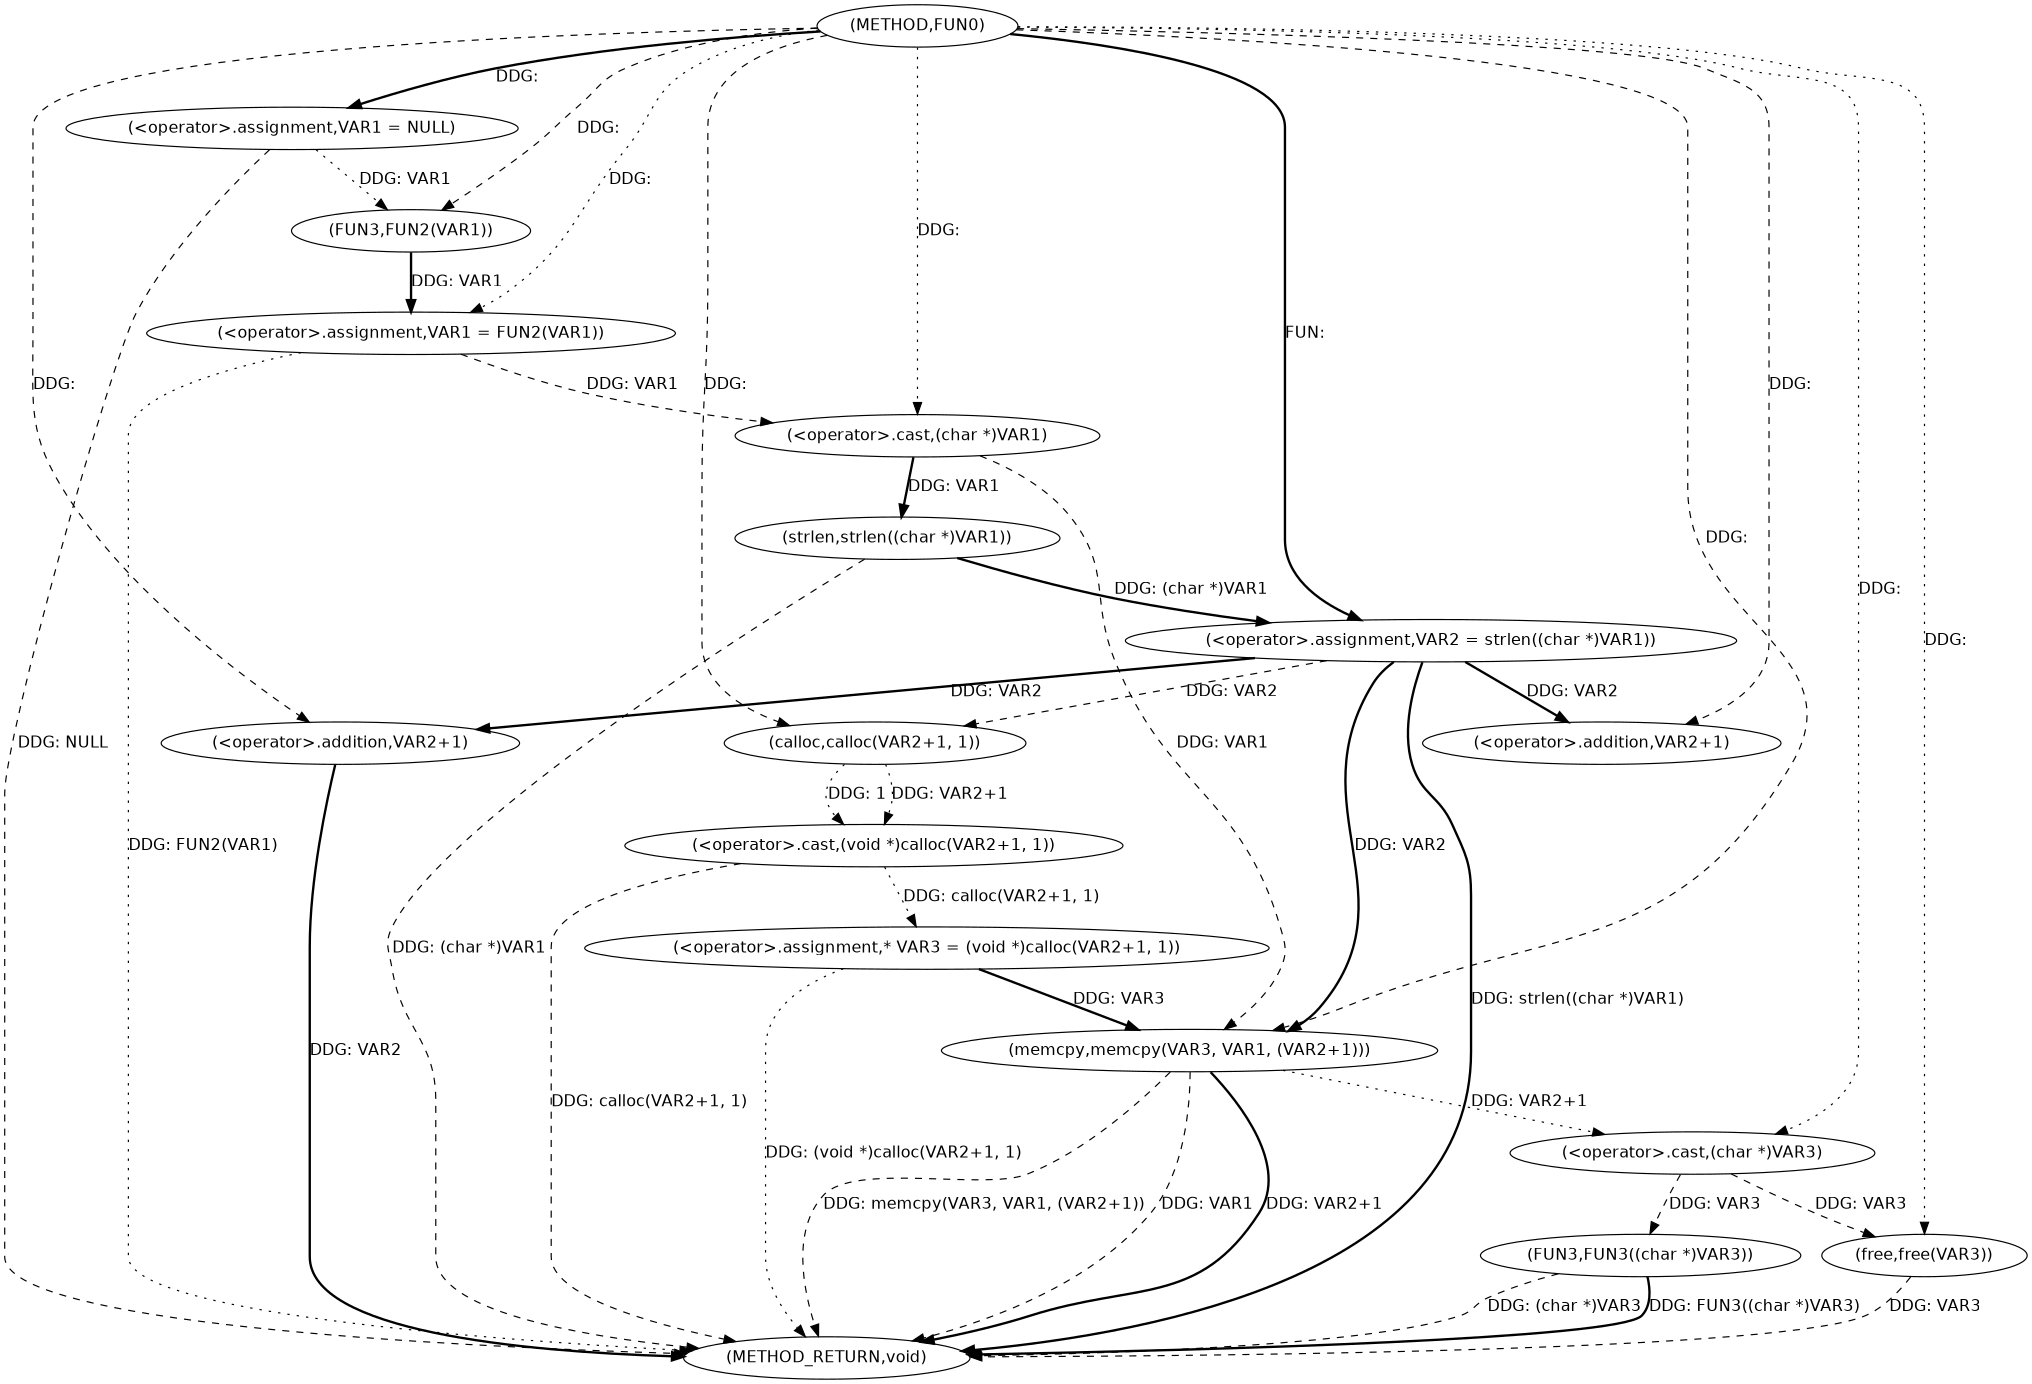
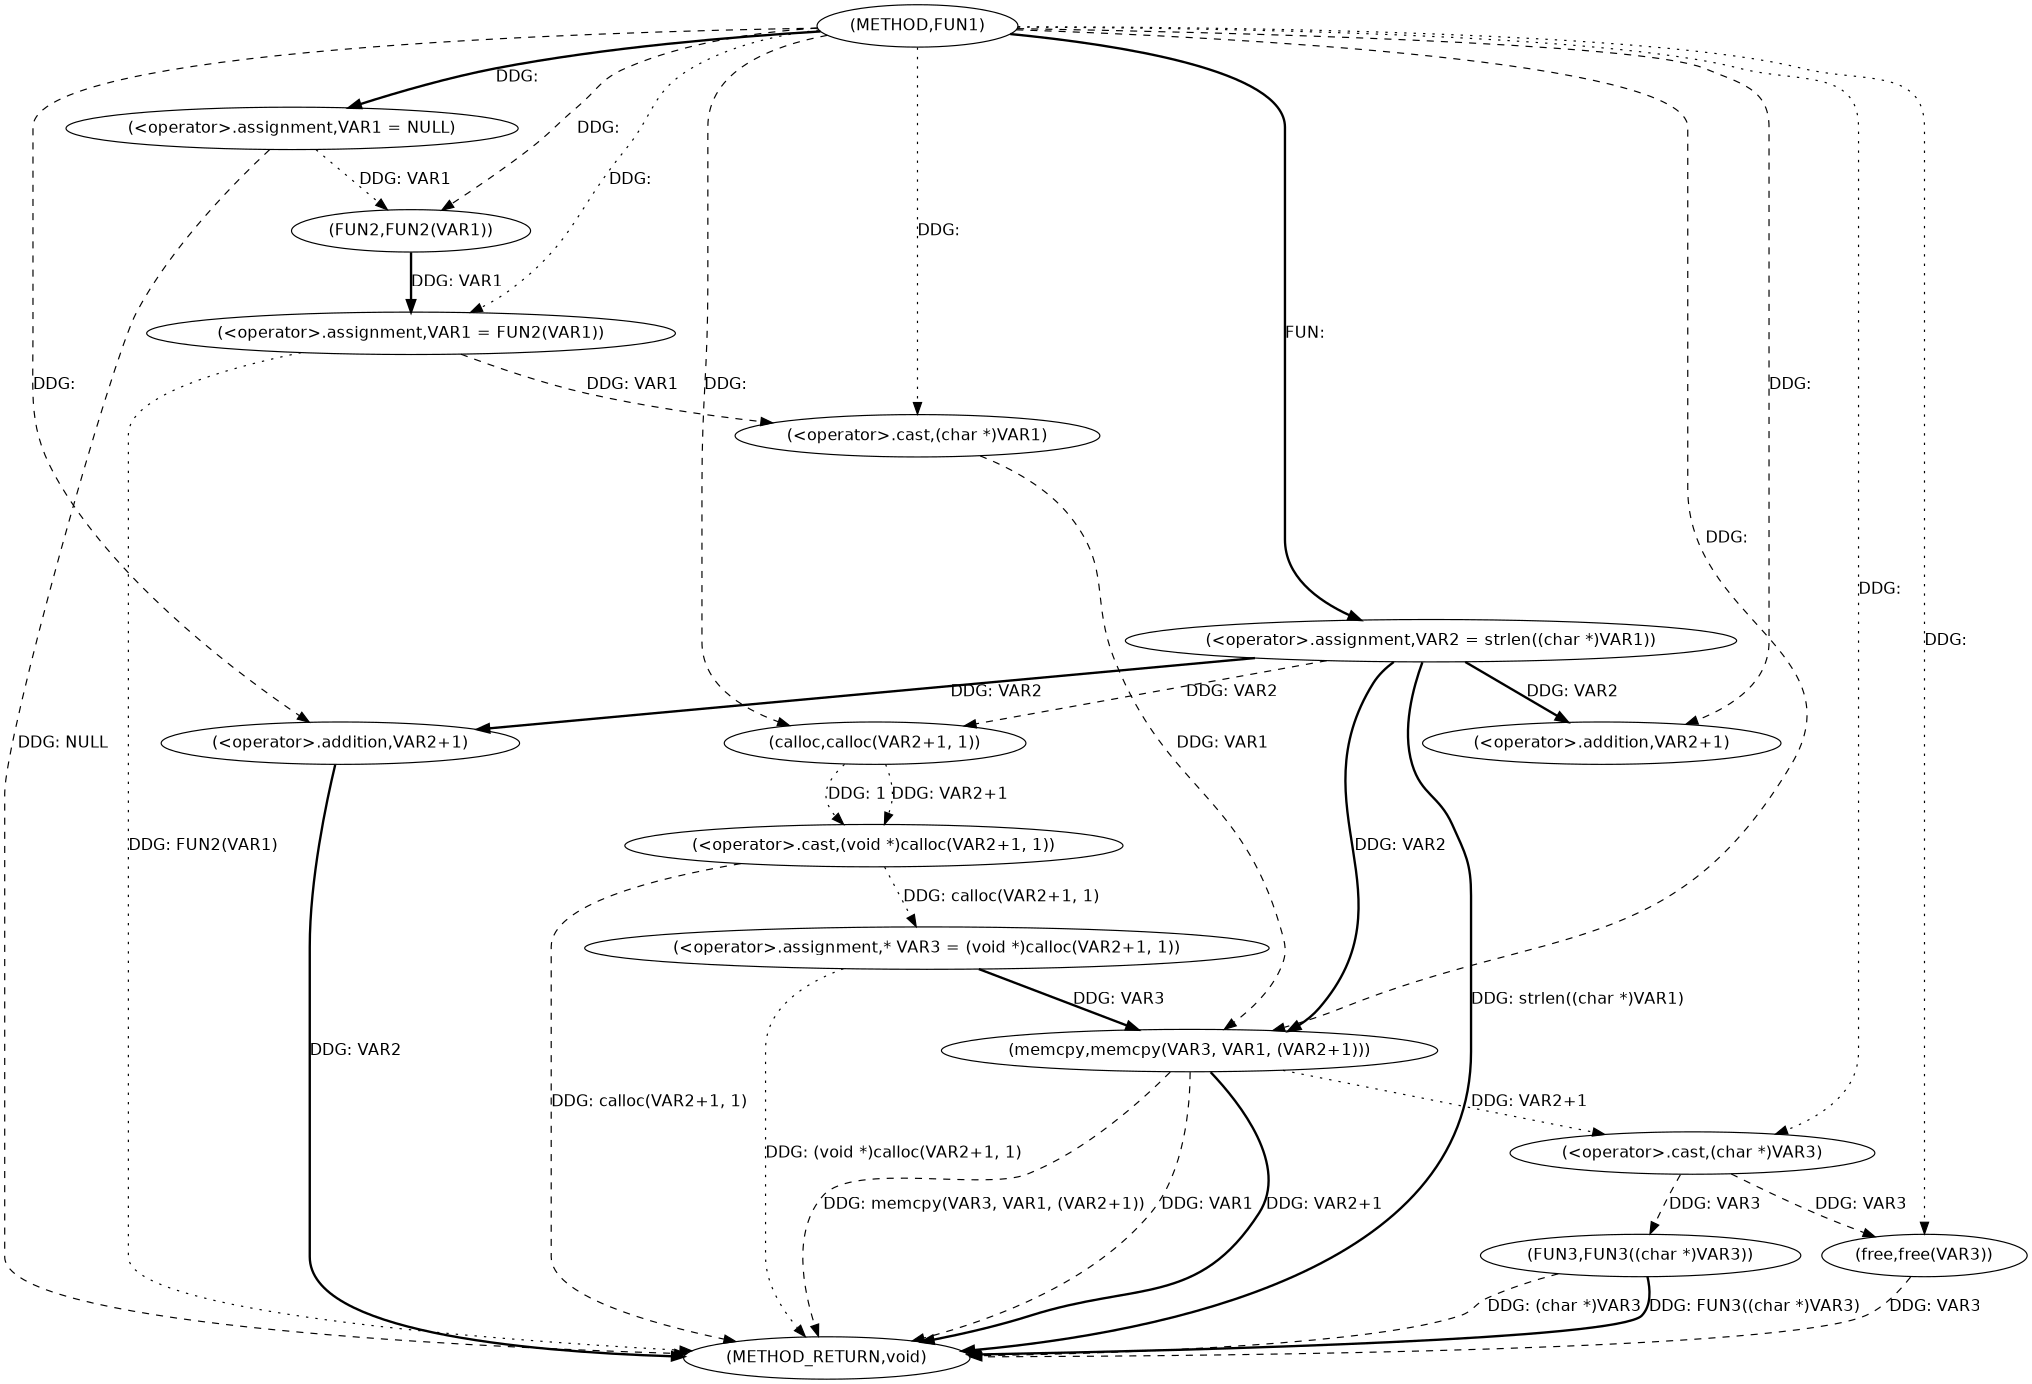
(917, 26) -> (917, 26)
(411, 231) -> (411, 231)
(897, 538) -> none
